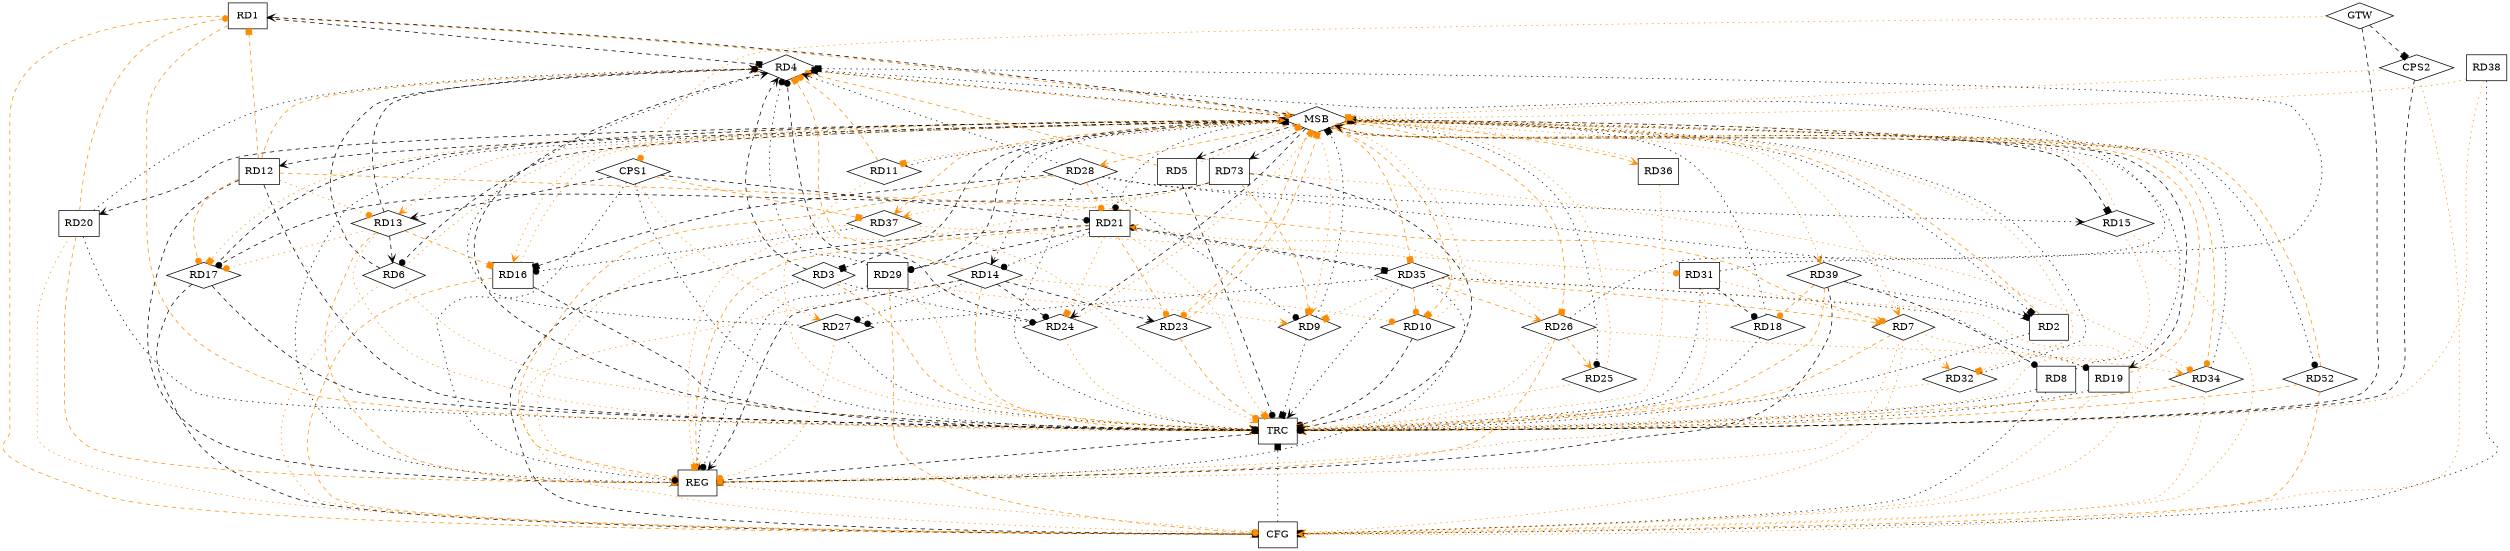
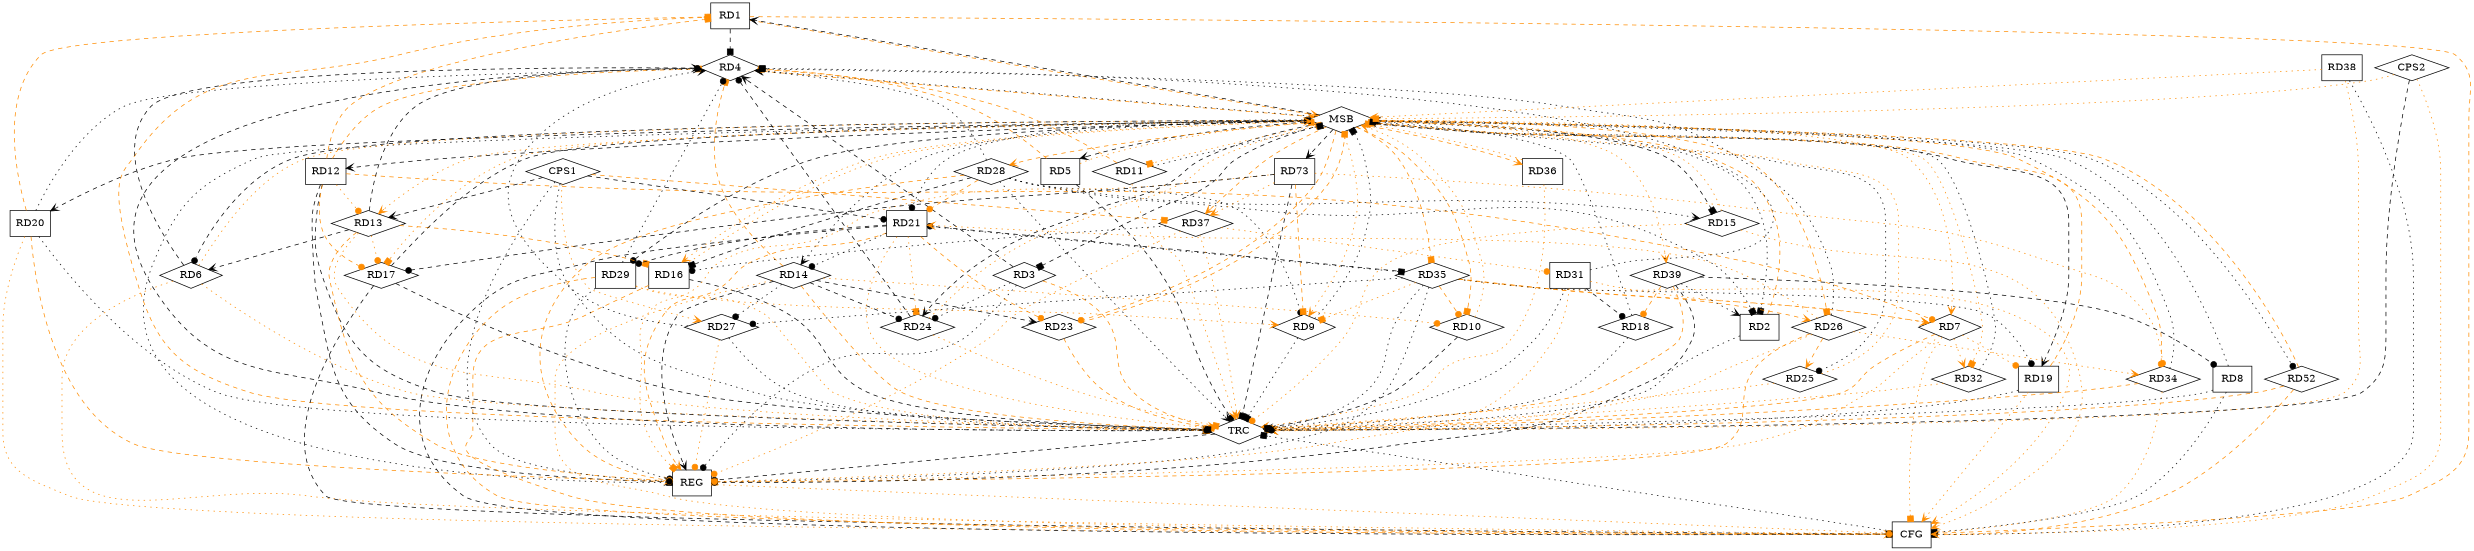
(2360, 16) -> none
(115, 85) -> (290, 30)
(1278, 431) -> (1239, 431)
